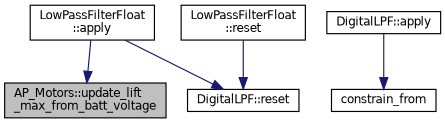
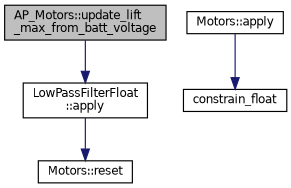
(243, 23) -> none
(384, 23) -> (235, 23)
(89, 56) -> (85, 56)
(243, 100) -> (85, 172)
(384, 100) -> (235, 100)
